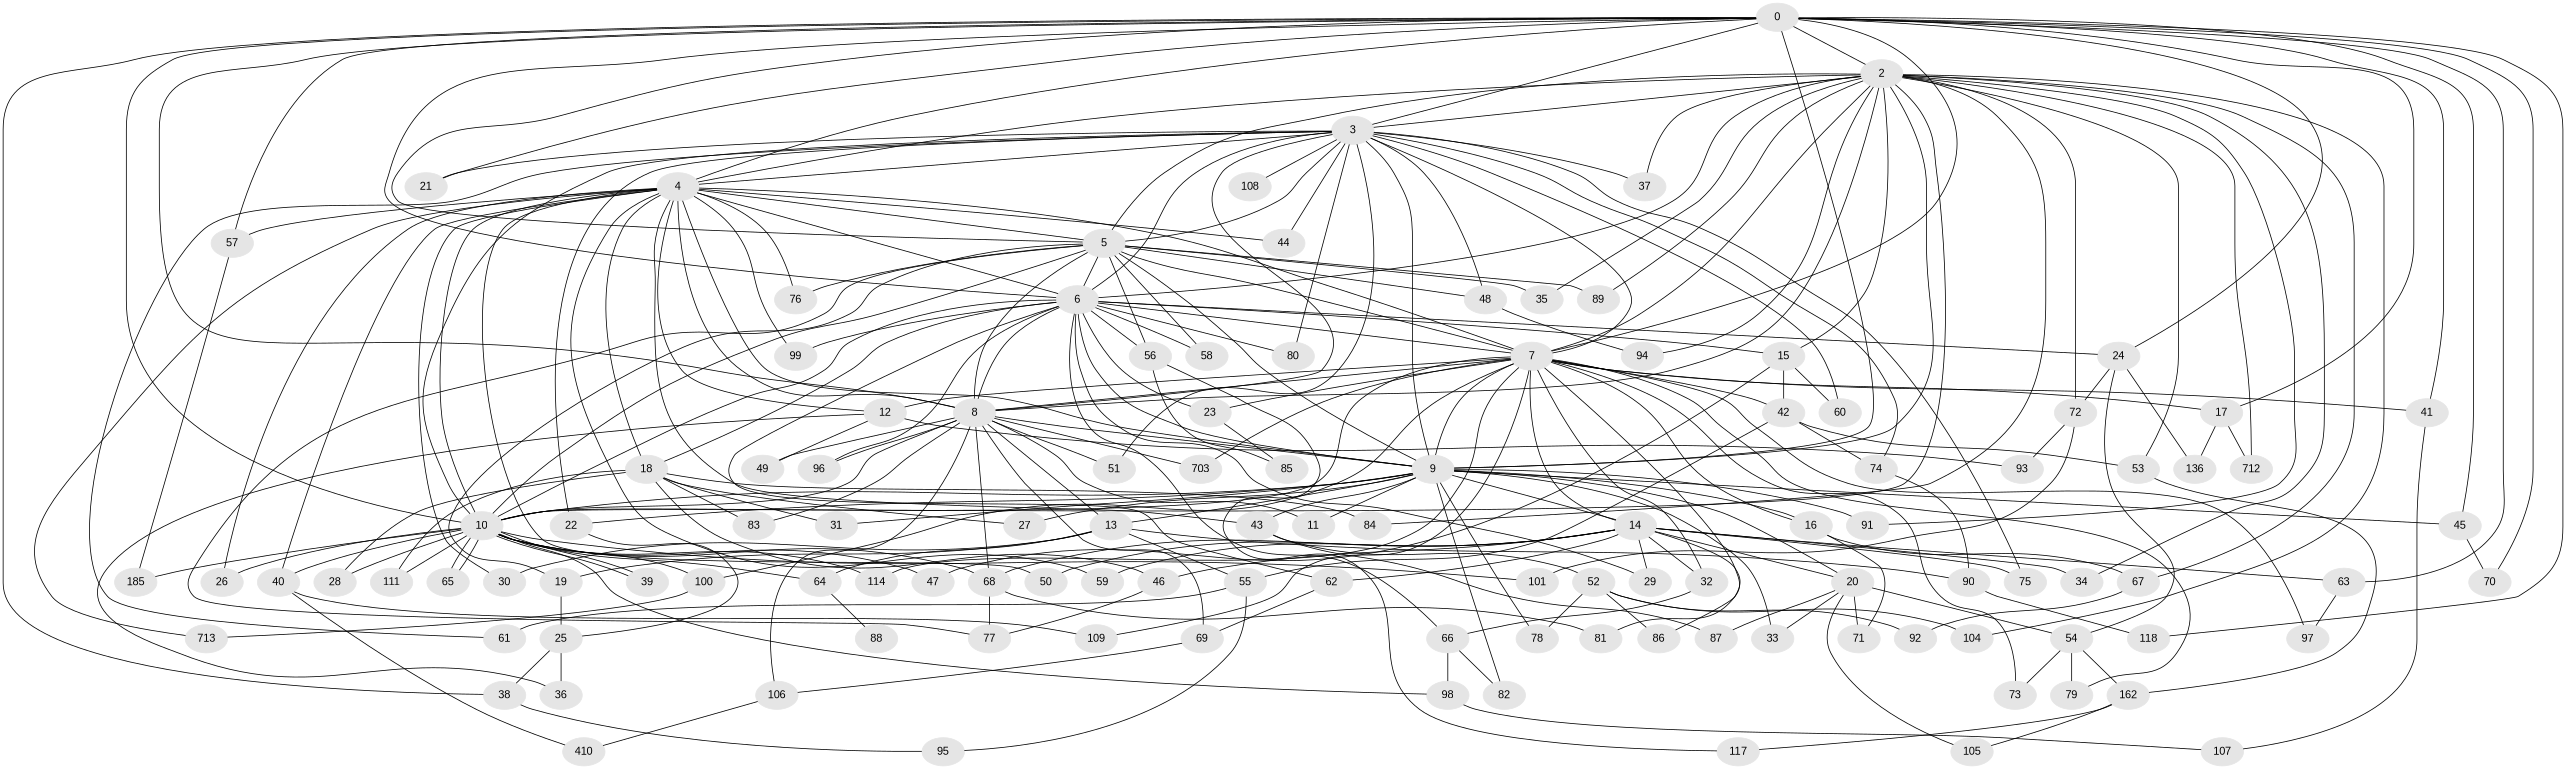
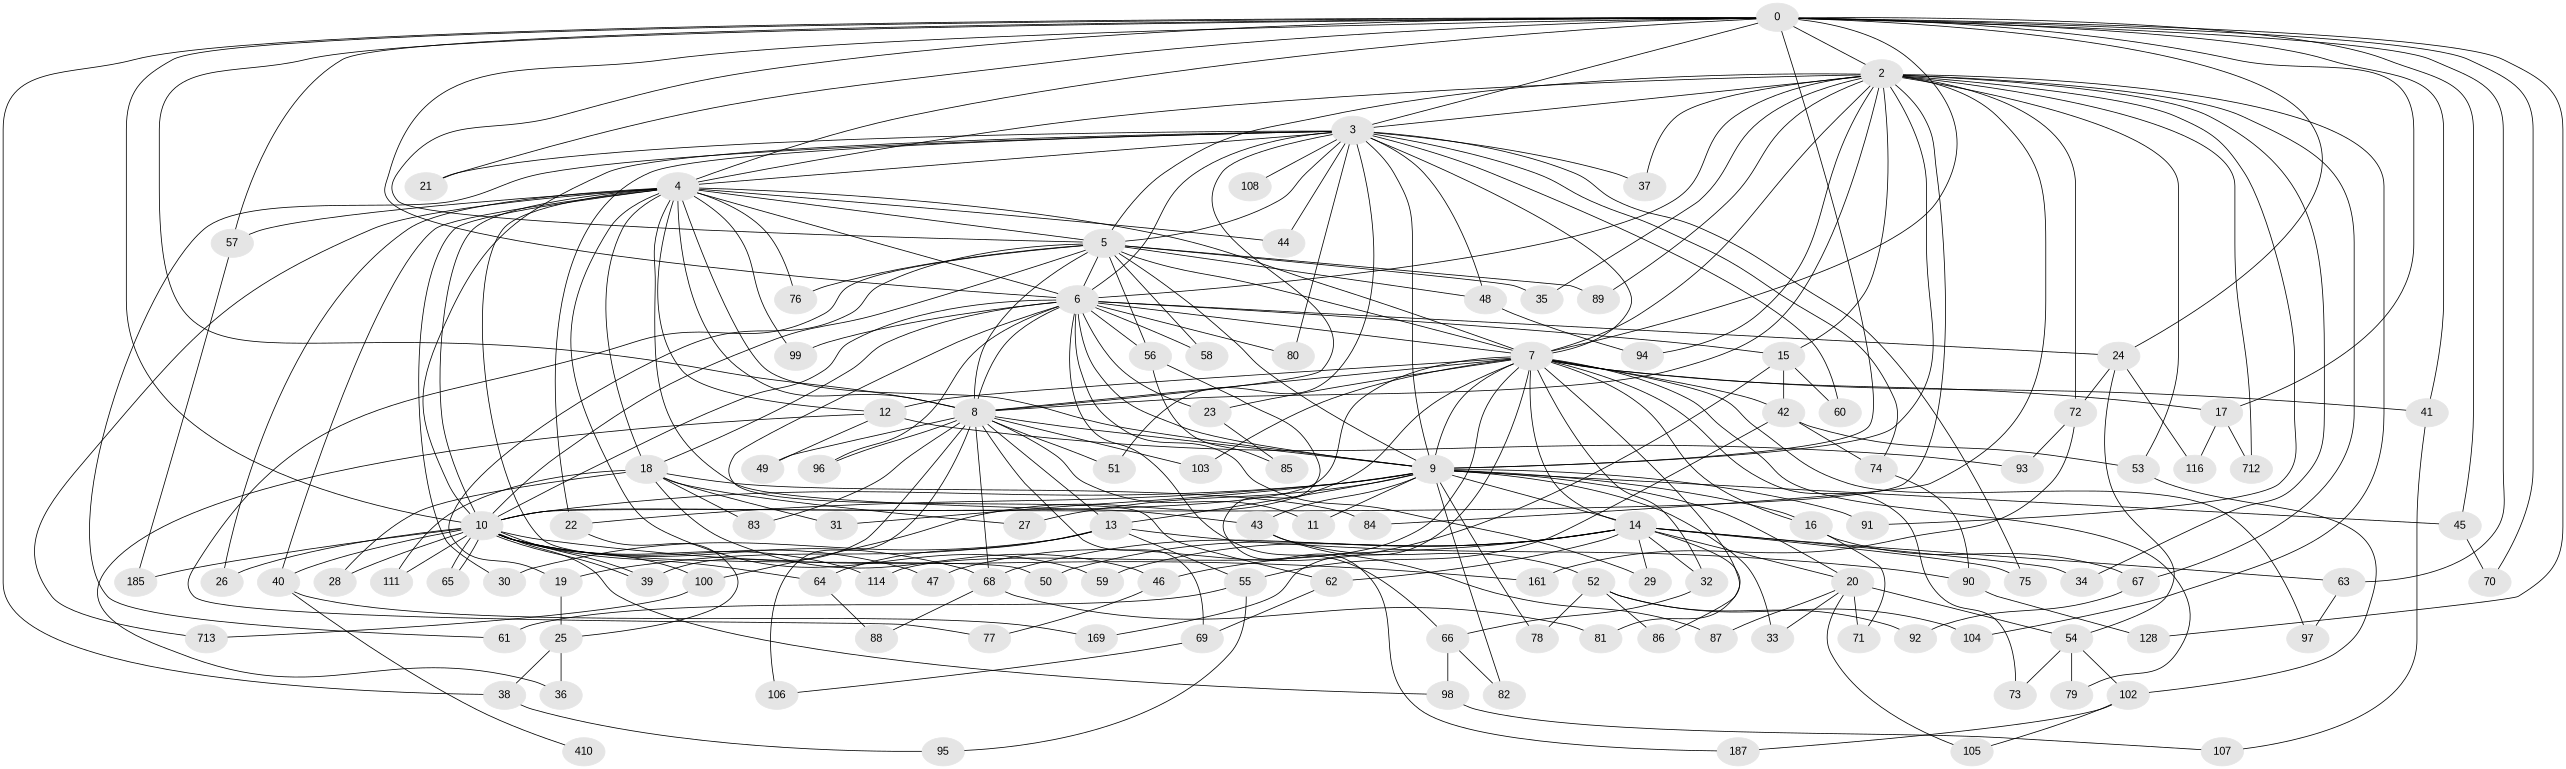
(1201, 469) -> (1201, 469)
(2195, 469) -> (2195, 469)
(728, 504) -> (865, 540)
(1537, 582) -> (1537, 582)
(990, 611) -> (933, 610)
(1096, 639) -> (1096, 639)
(2149, 639) -> (2149, 639)
(2128, 695) -> (2128, 695)
(680, 724) -> none
(1738, 752) -> (1738, 752)
